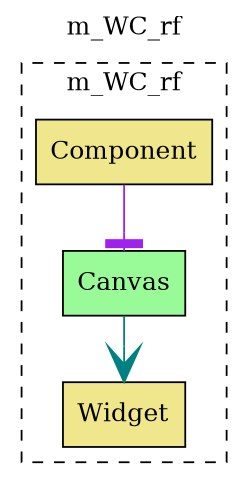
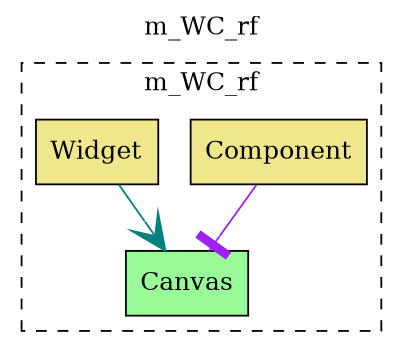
(124, 331) -> (132, 203)
